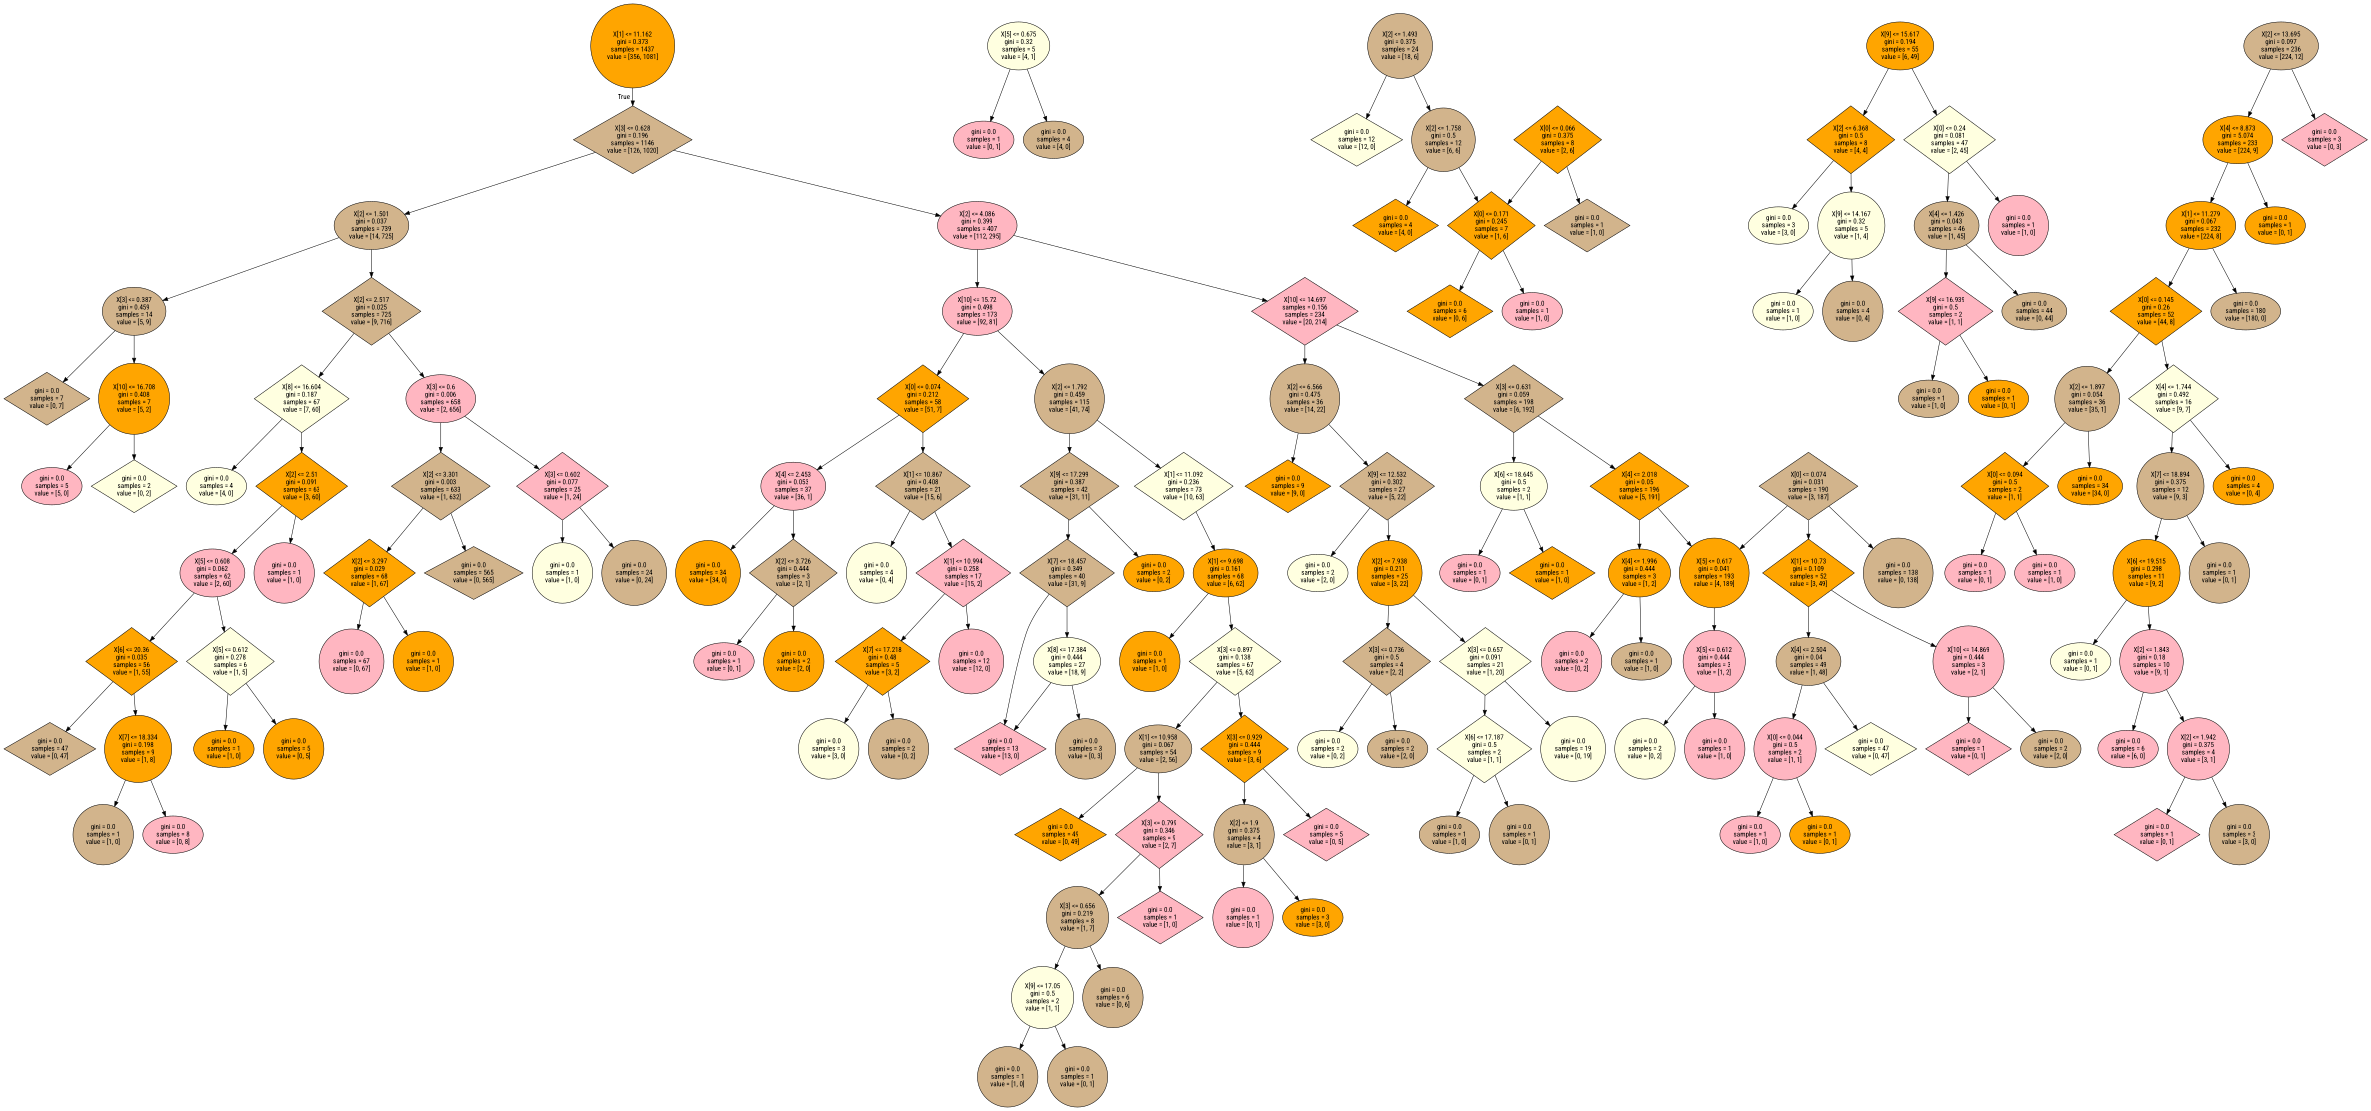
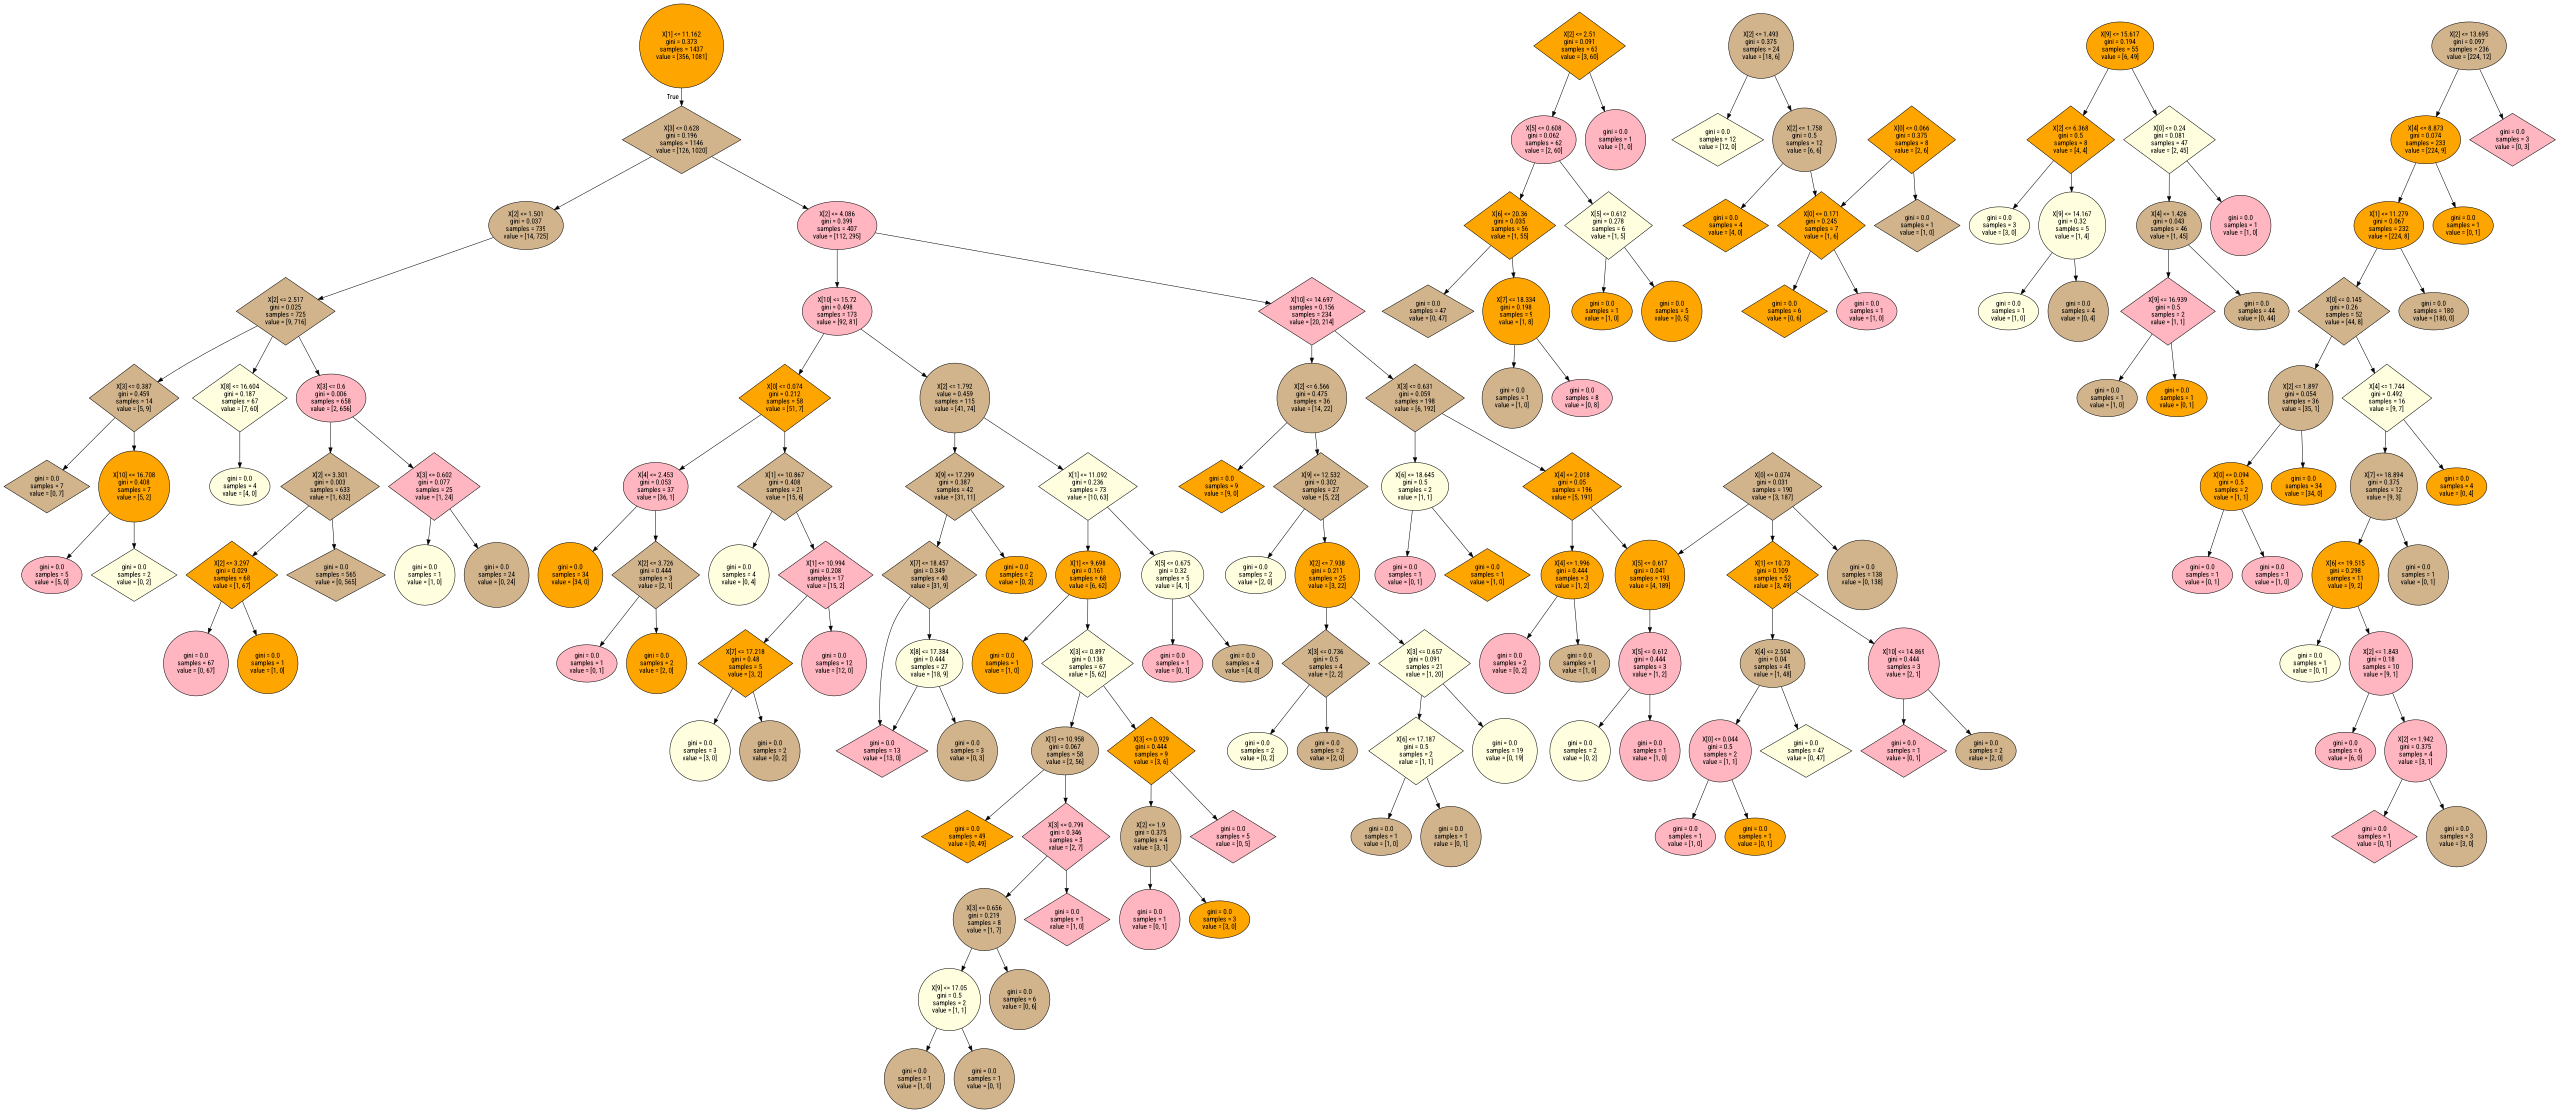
(2238, 140) -> (2426, 140)
(253, 268) -> (209, 351)
(134, 311) -> (134, 398)
(2156, 311) -> (2344, 311)
(1070, 399) -> (955, 398)
(302, 440) -> none
(2005, 486) -> (2231, 486)
none -> (1129, 530)
(963, 573) -> (826, 575)
(1158, 749) -> (1065, 751)
(1159, 835) -> (1066, 837)
